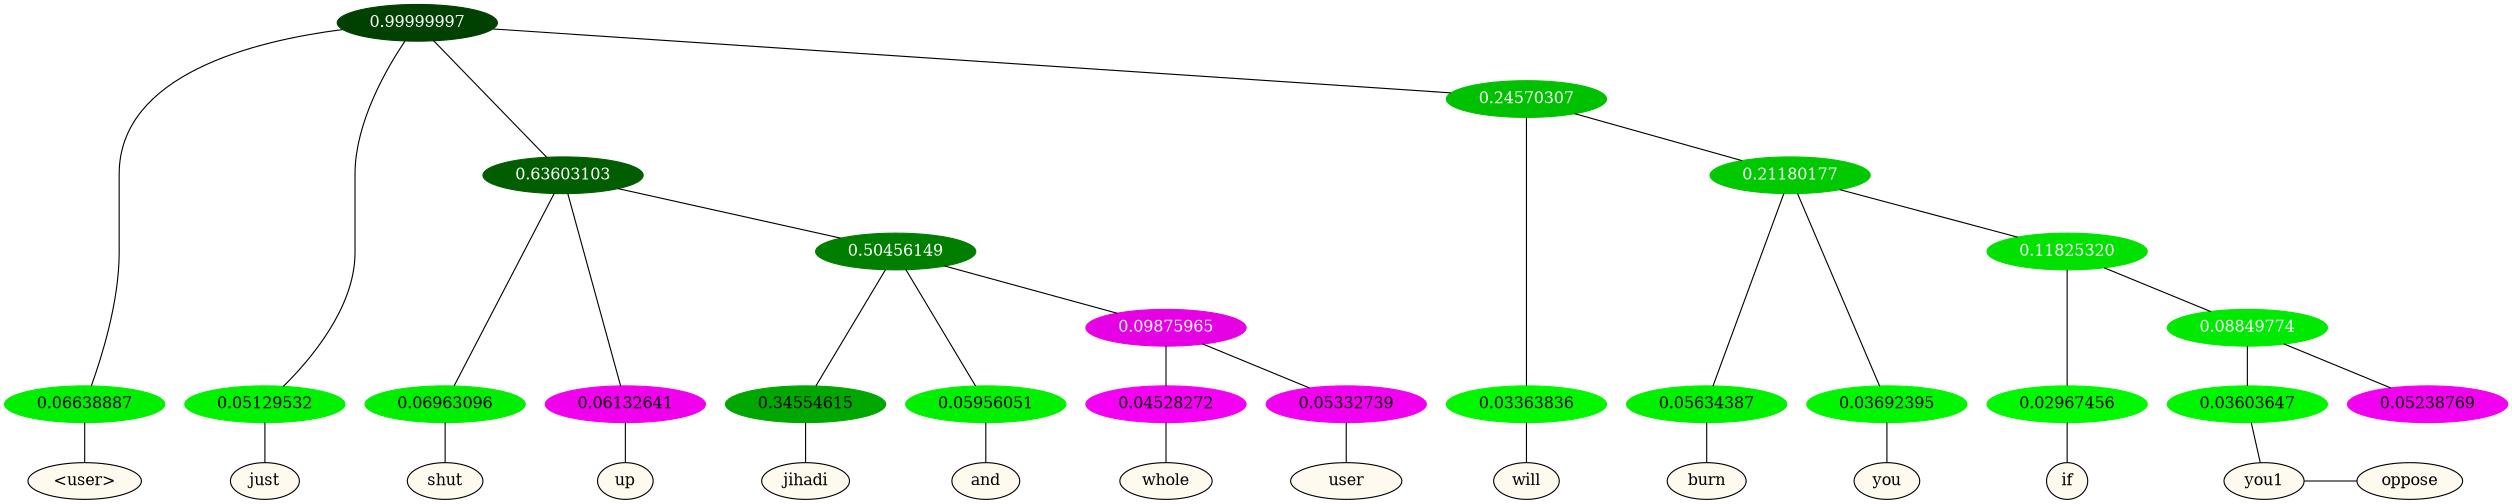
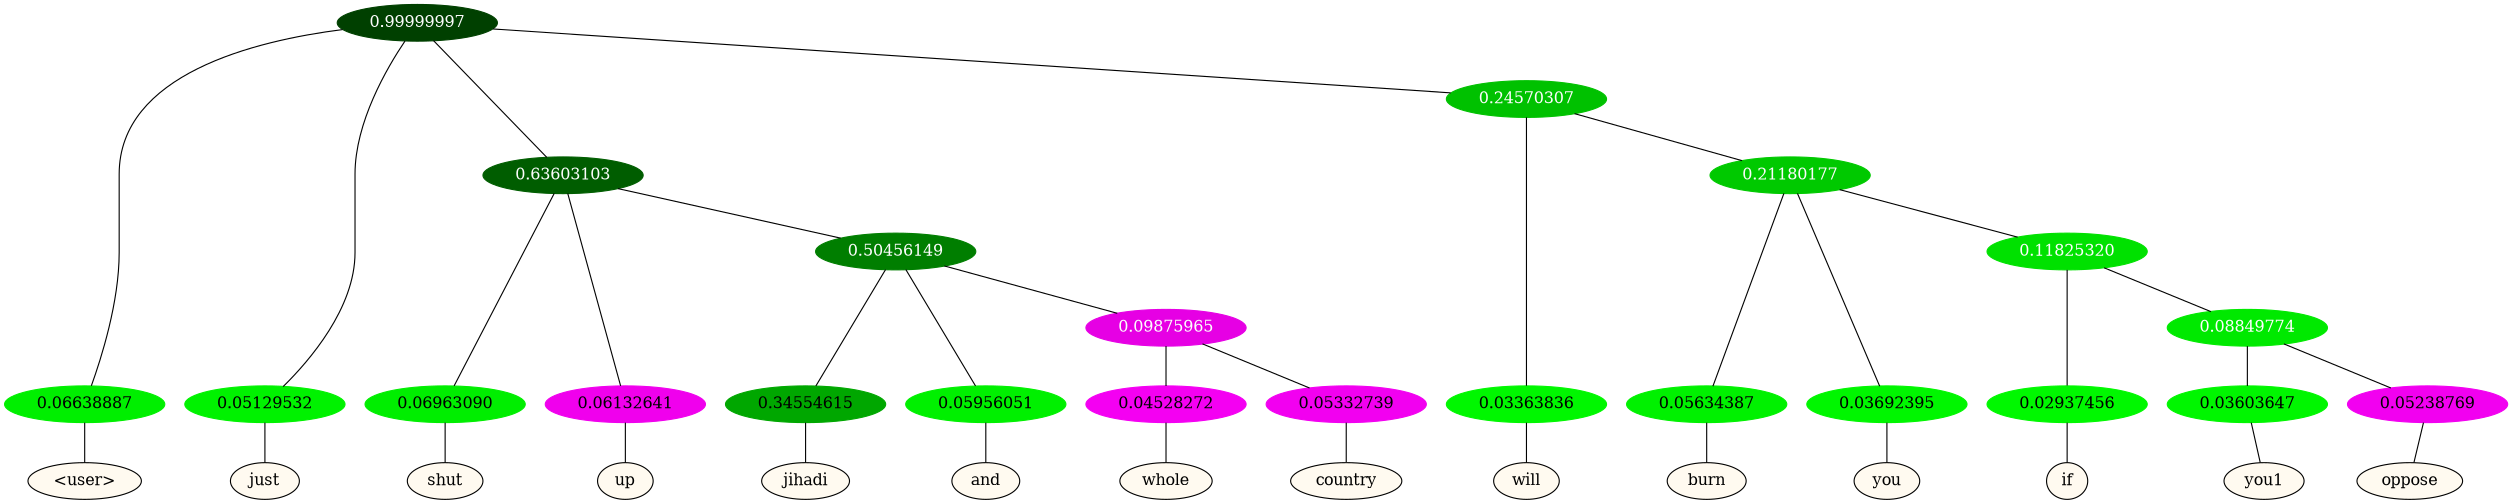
(445, 404) -> (445, 404)
(2067, 404) -> (2067, 404)
(1346, 481) -> (1346, 481)
(2331, 481) -> (2419, 443)
